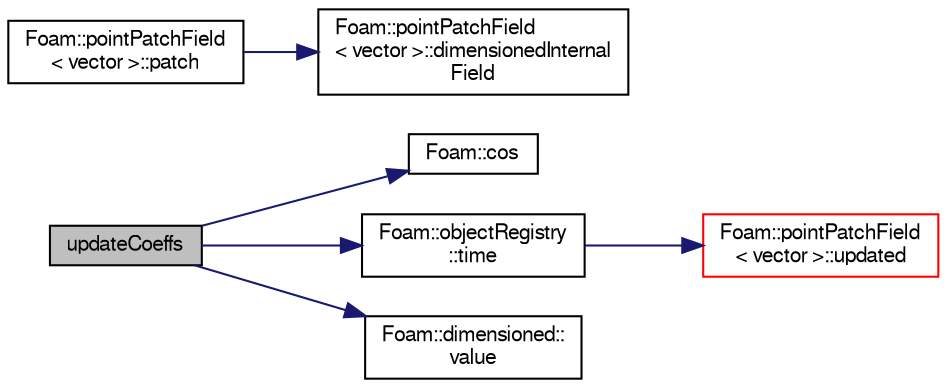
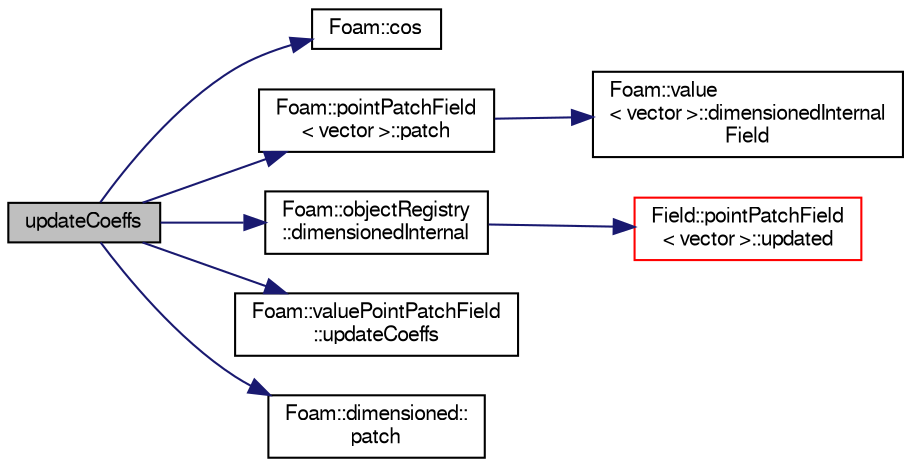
(473, 52) -> (748, 114)
none -> (205, 181)
(473, 246) -> (377, 223)
(821, 246) -> (748, 229)
none -> (377, 325)
(473, 347) -> (377, 427)
